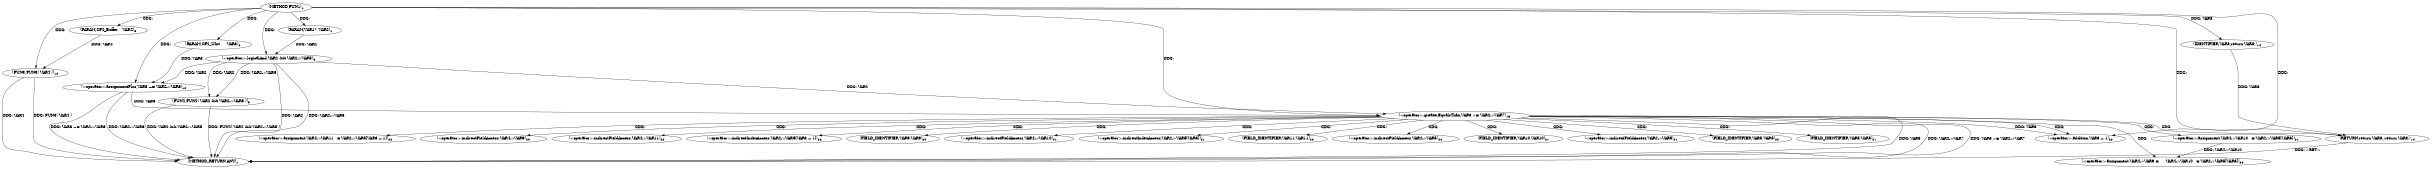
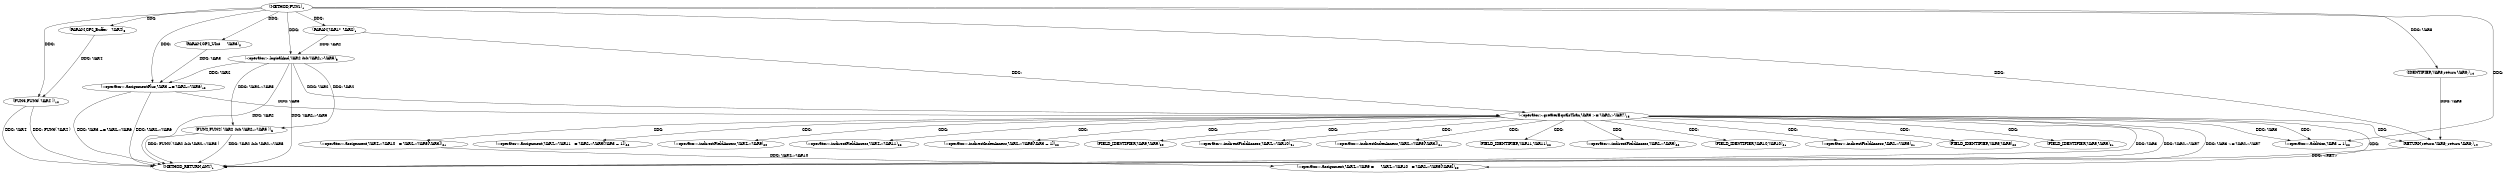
(876, 12) -> (943, 72)
